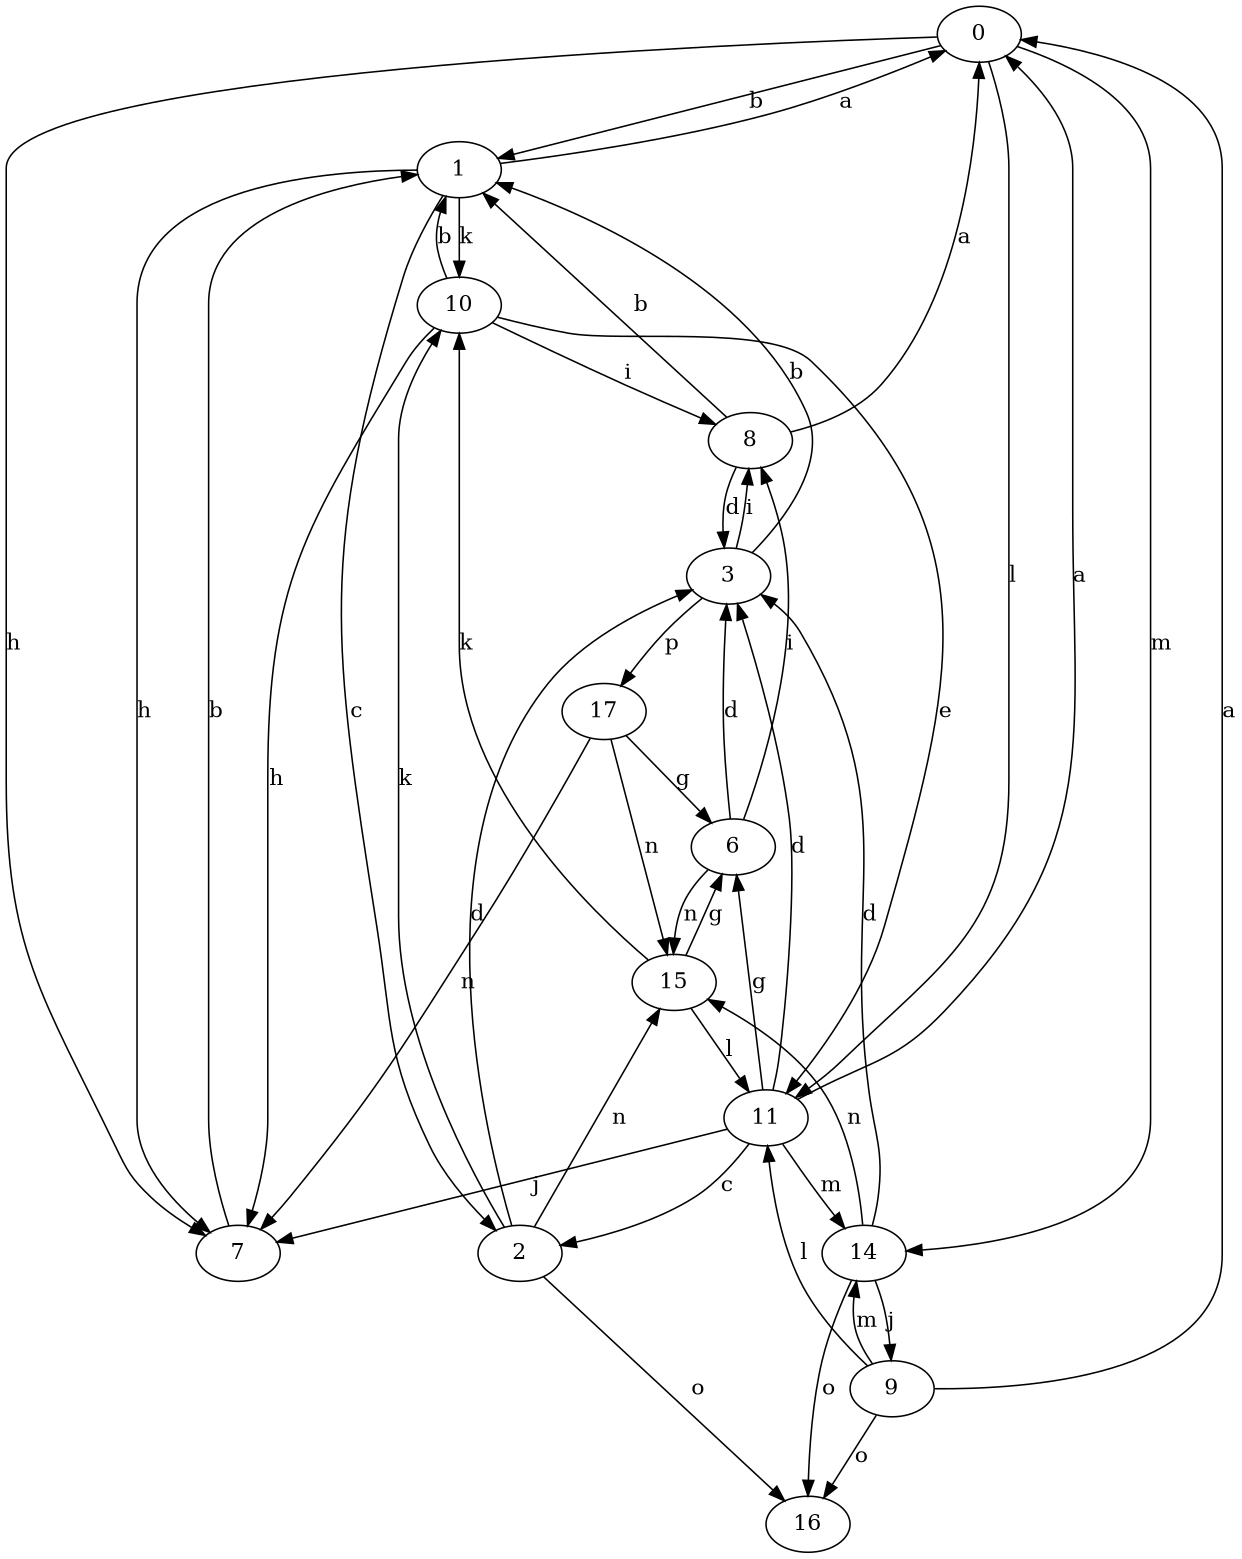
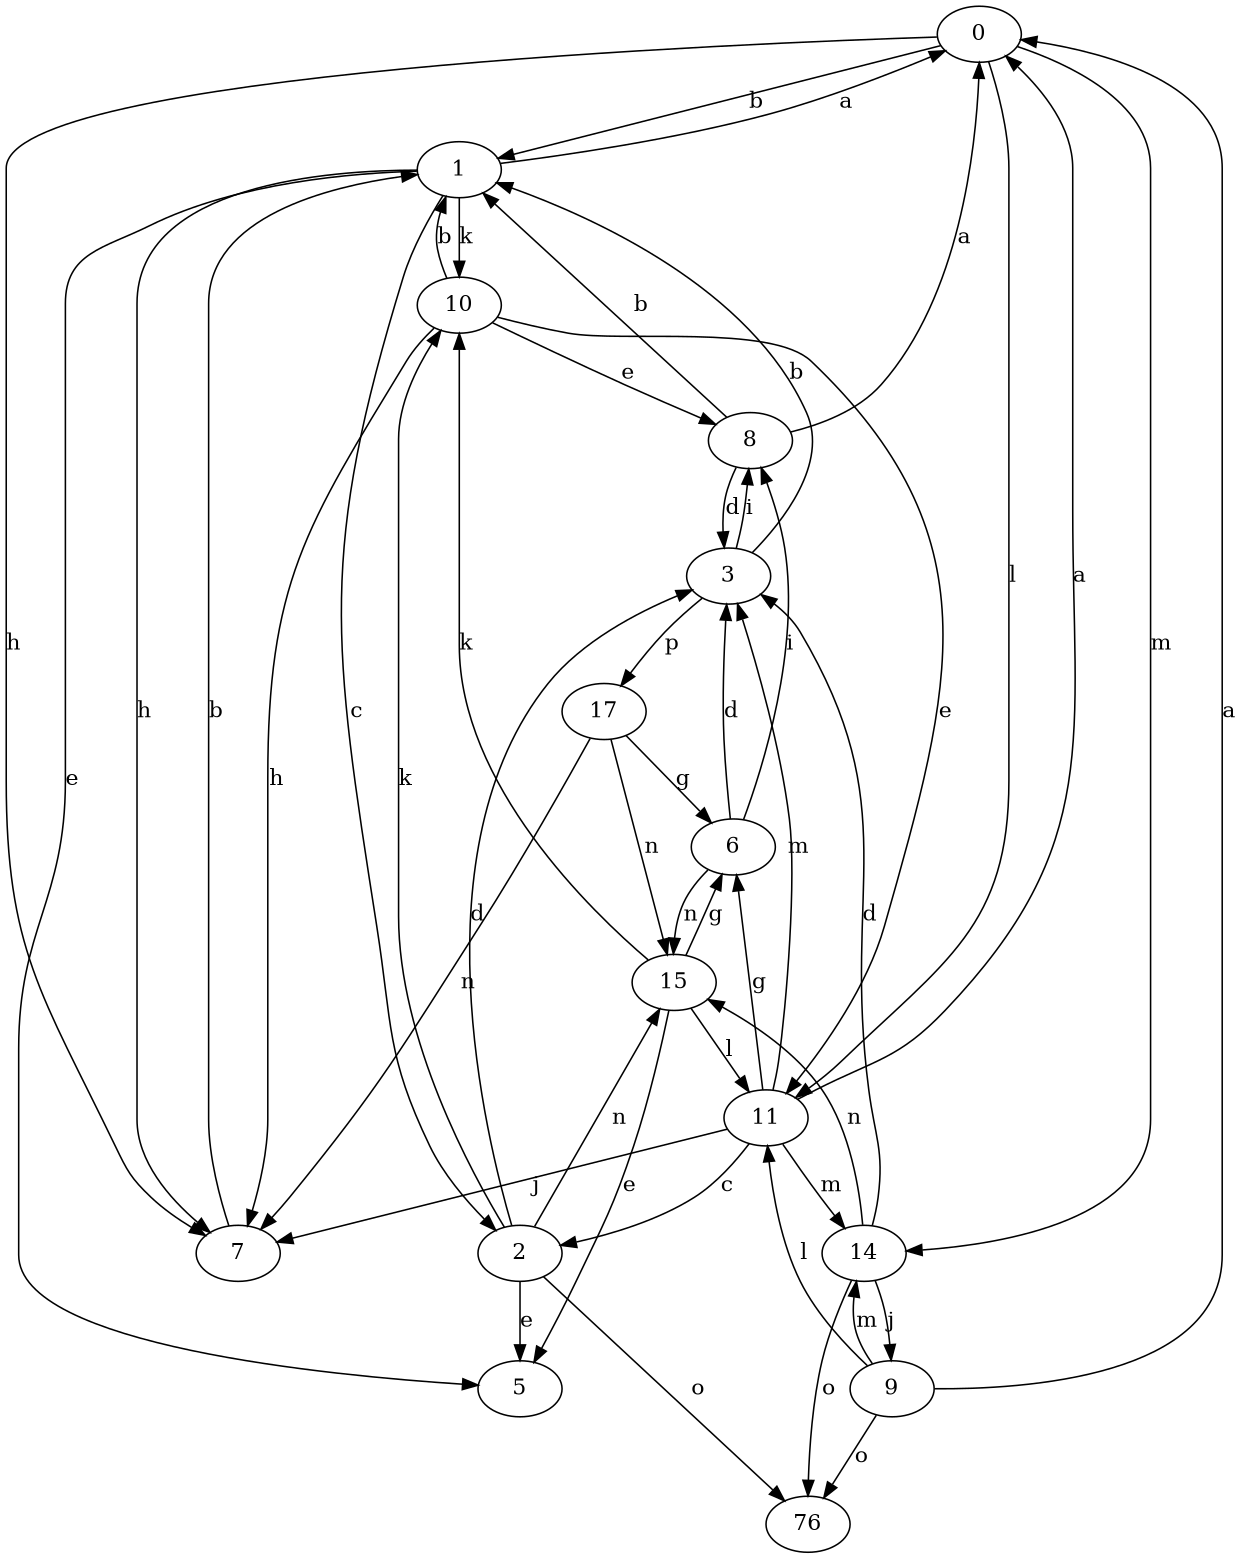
(628, 373) -> (628, 373)
(799, 847) -> (799, 847)
none -> (520, 1389)
(808, 1524) -> (808, 1524)
